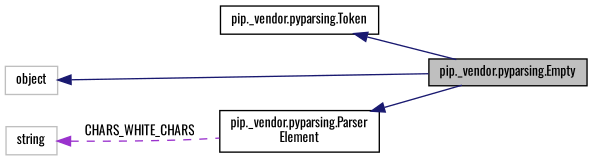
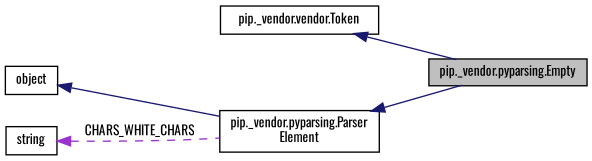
(300, 20) -> (300, 20)
(250, 77) -> (145, 102)
(31, 80) -> (31, 80)
(31, 141) -> (31, 141)
